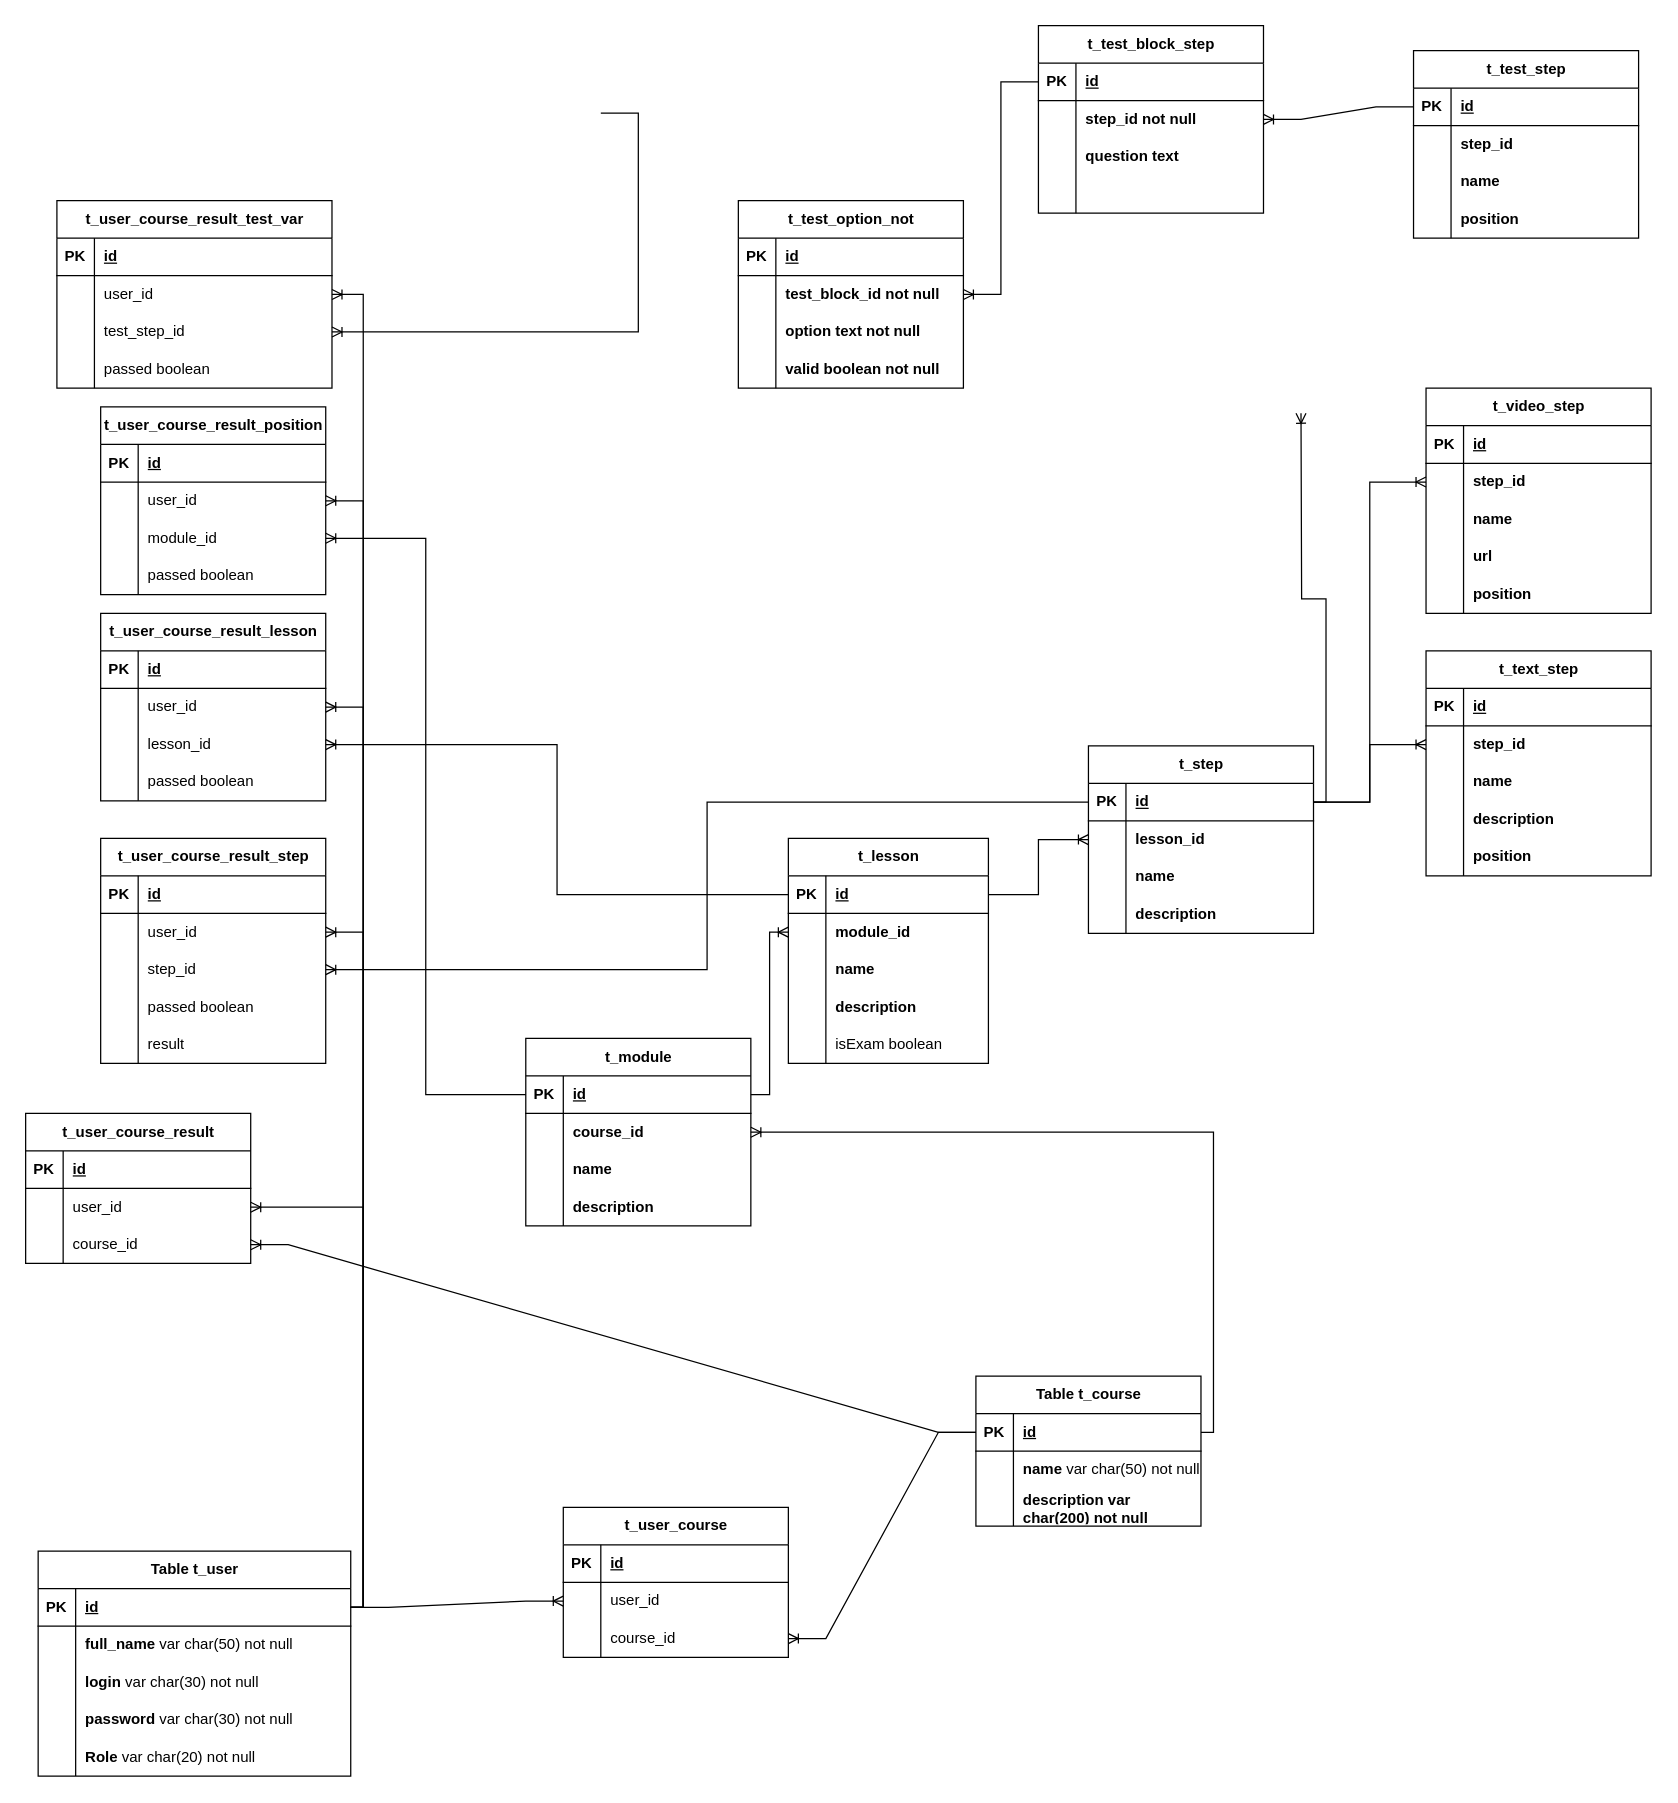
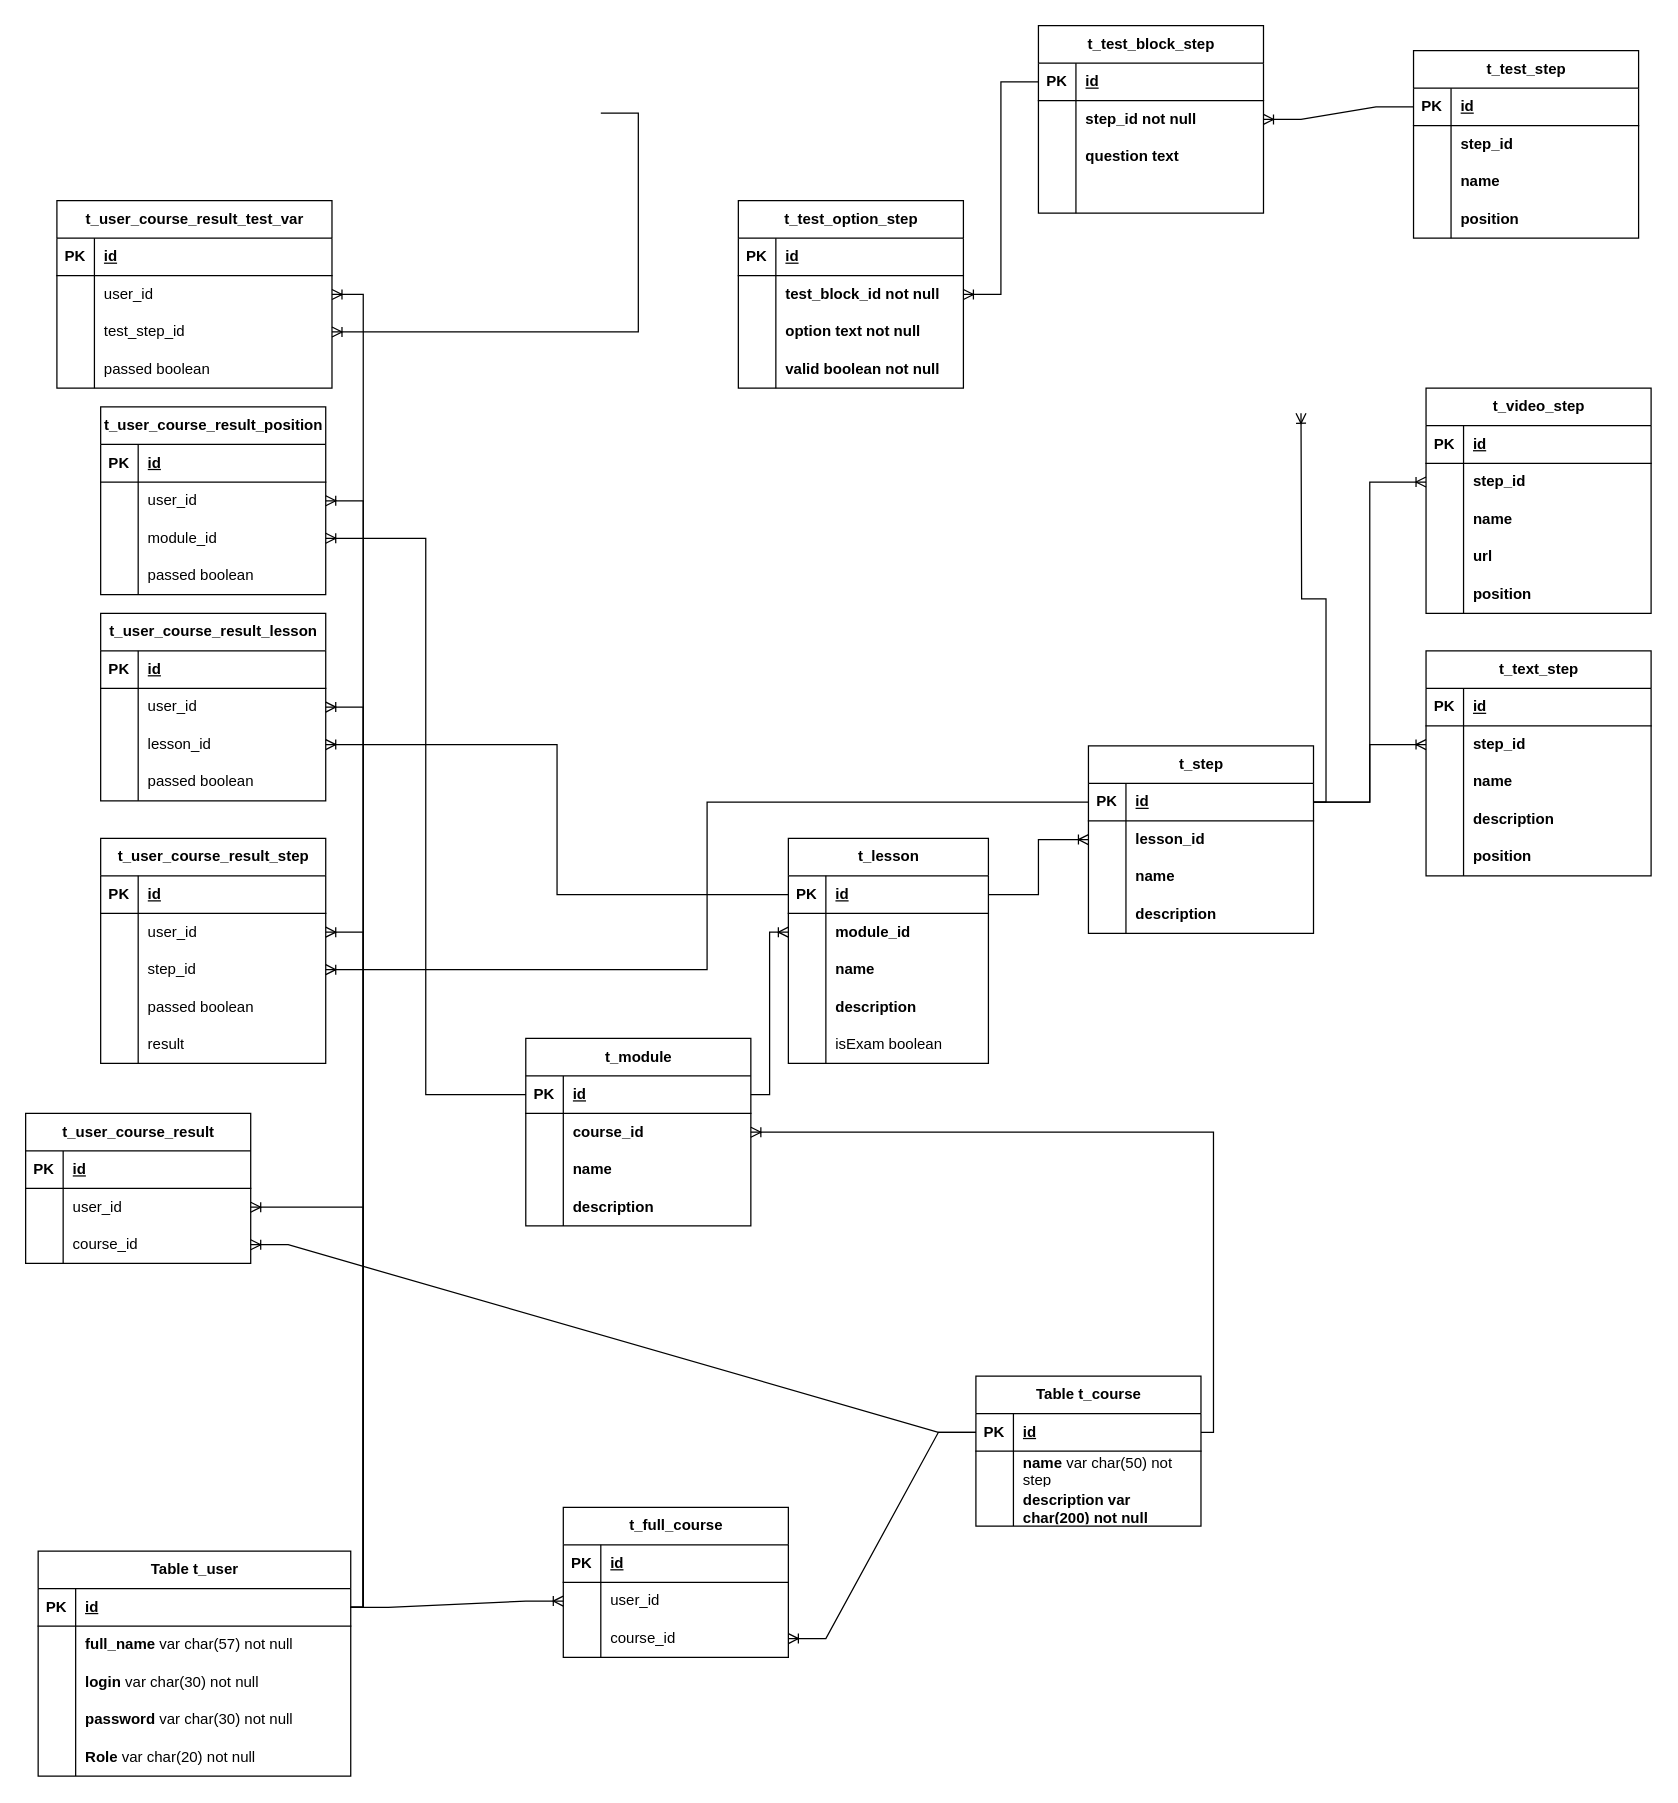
(851, 219) -> (851, 219)
(1112, 1469) -> (1112, 1469)
(676, 1526) -> (676, 1526)
(200, 1644) -> (200, 1644)
